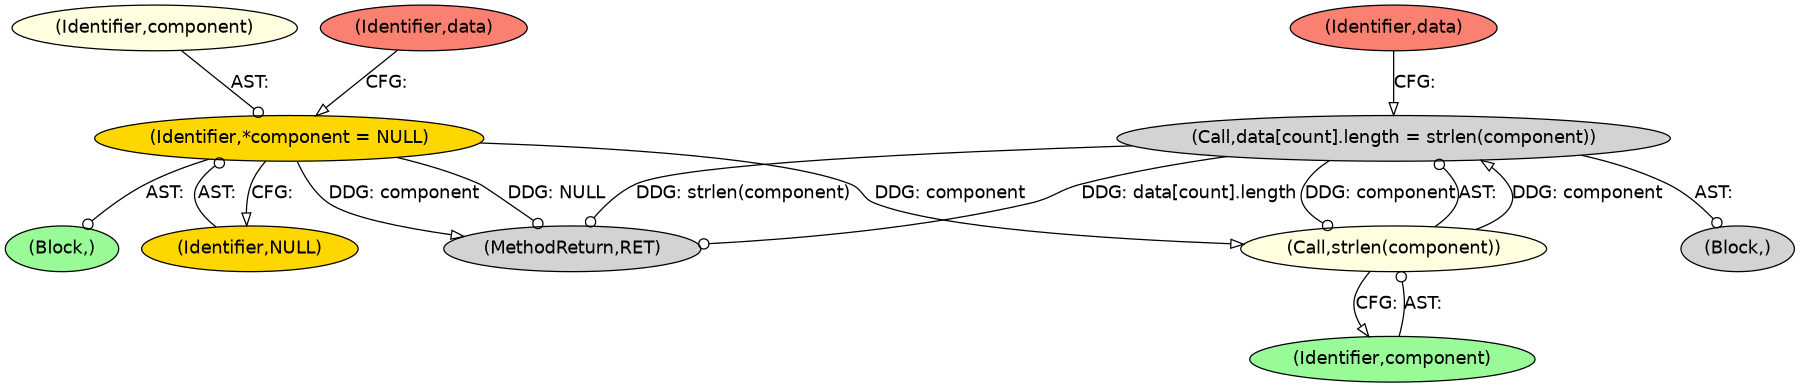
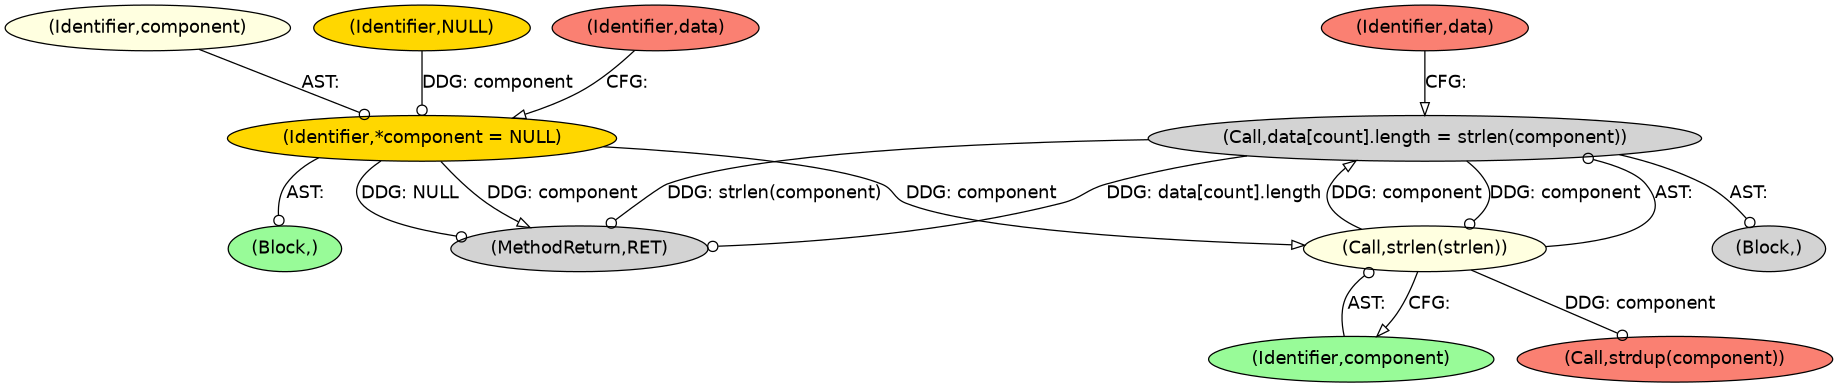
(251, 185) -> none
(220, 194) -> (498, 83)
(1394, 249) -> (1425, 249)
none -> (1675, 359)
